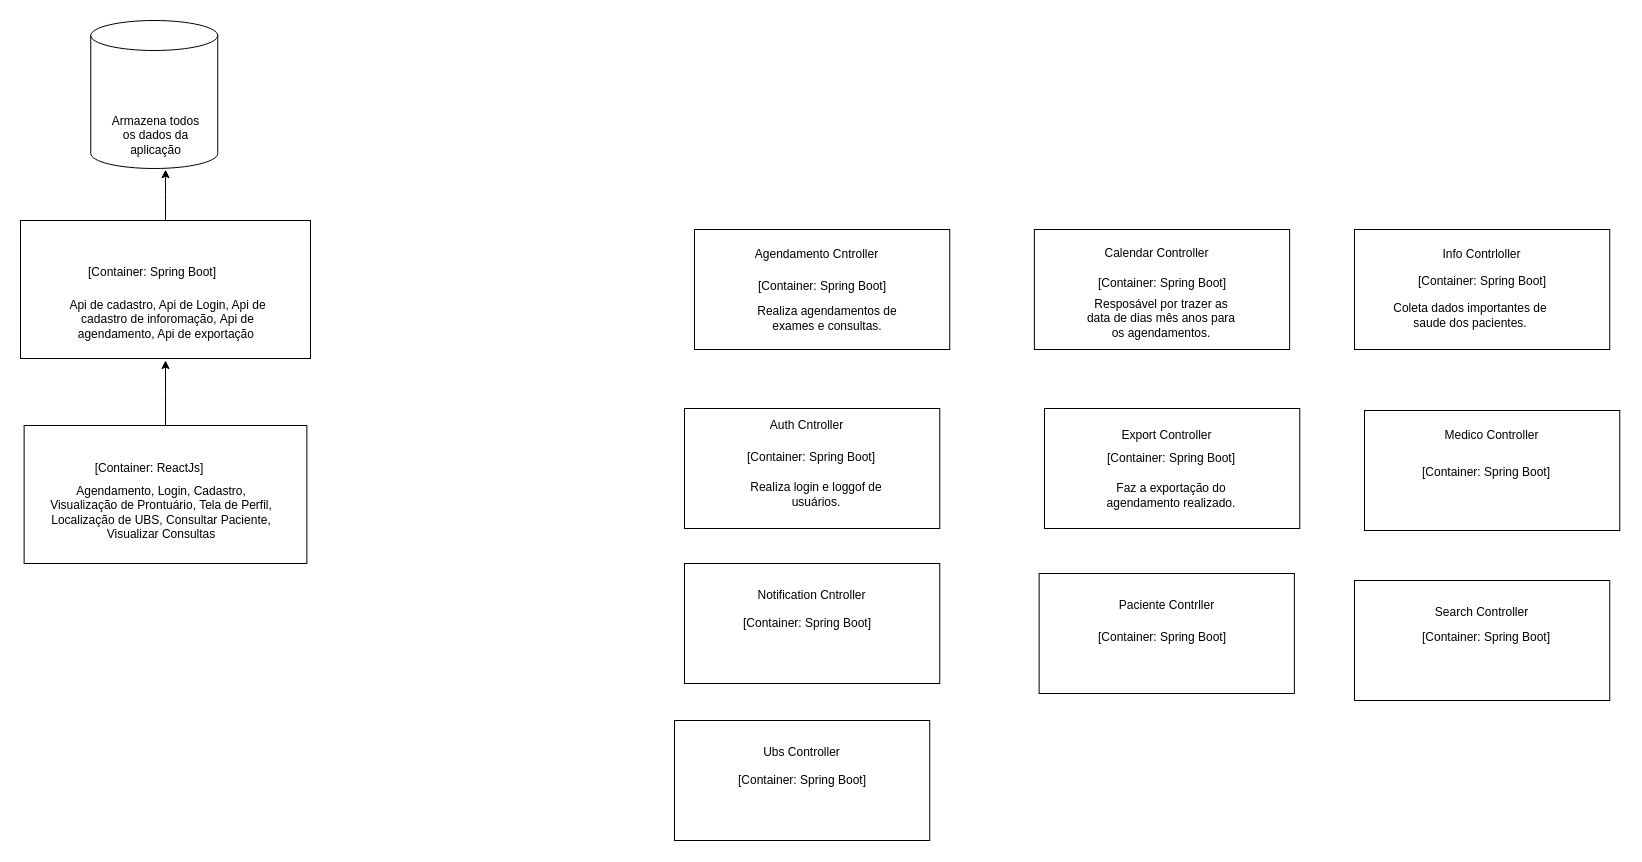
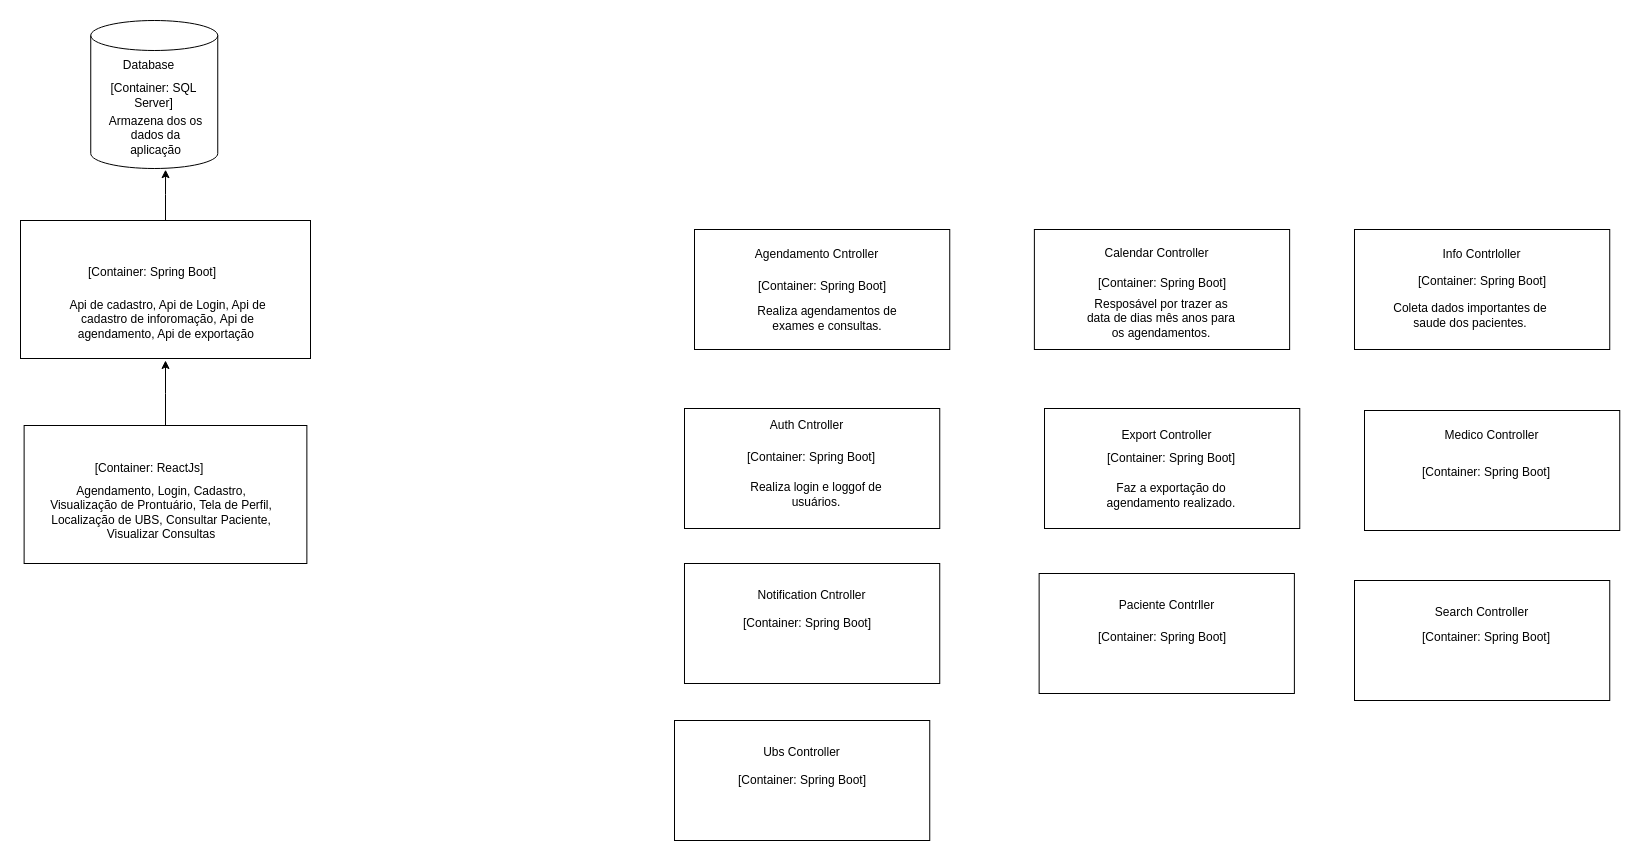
none -> (149, 66)
none -> (154, 96)
(156, 136) -> (156, 136)
